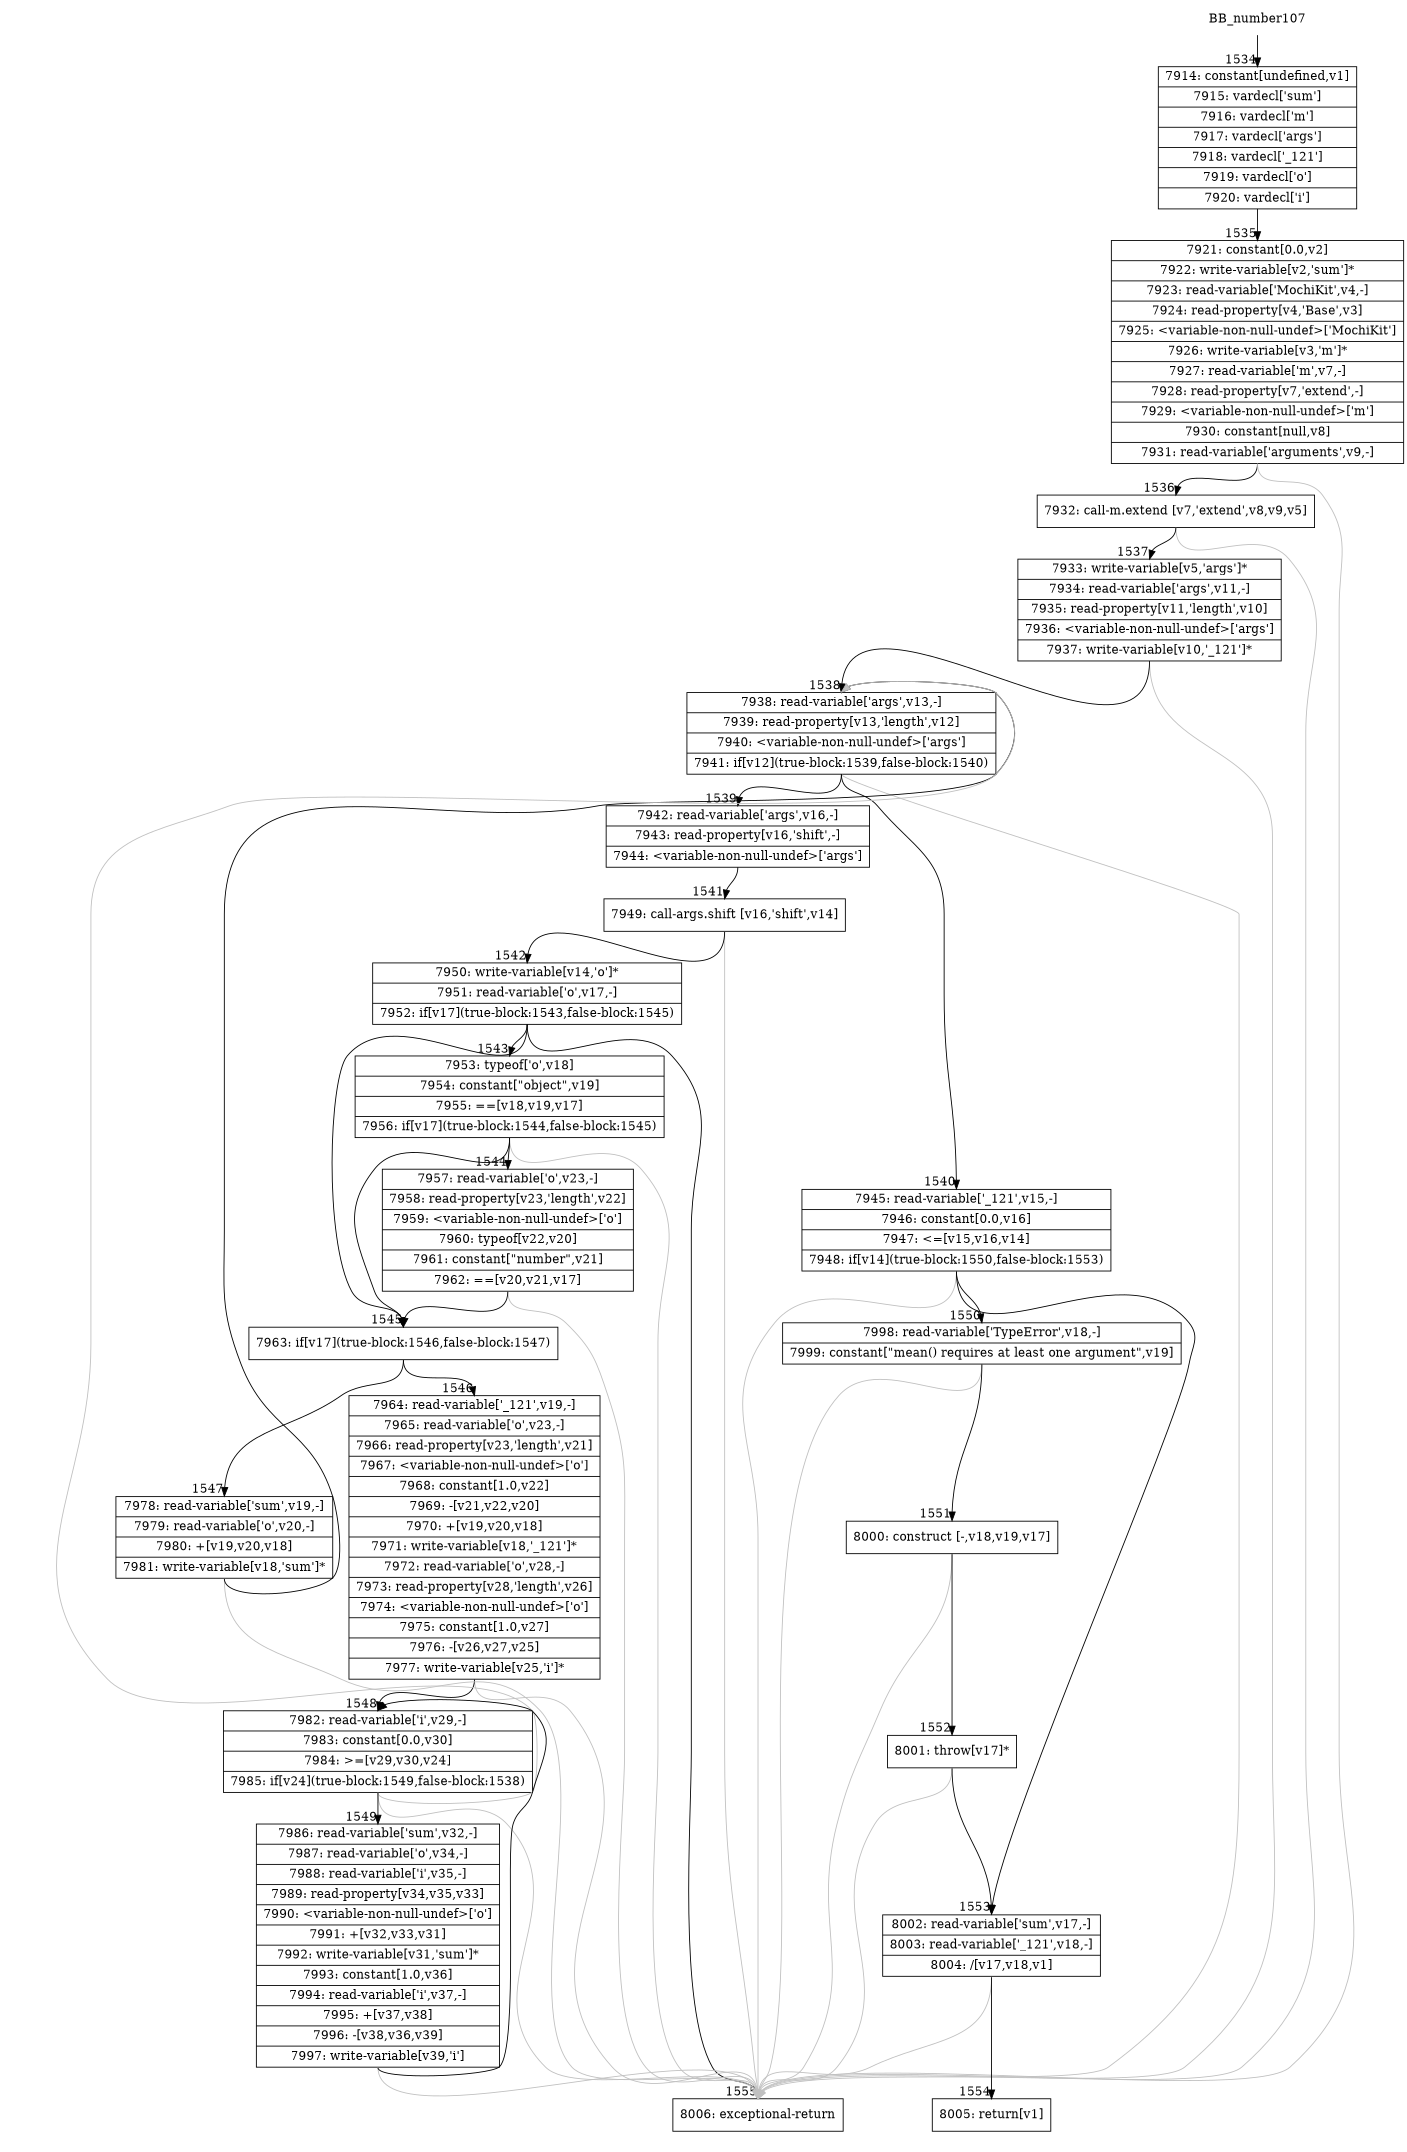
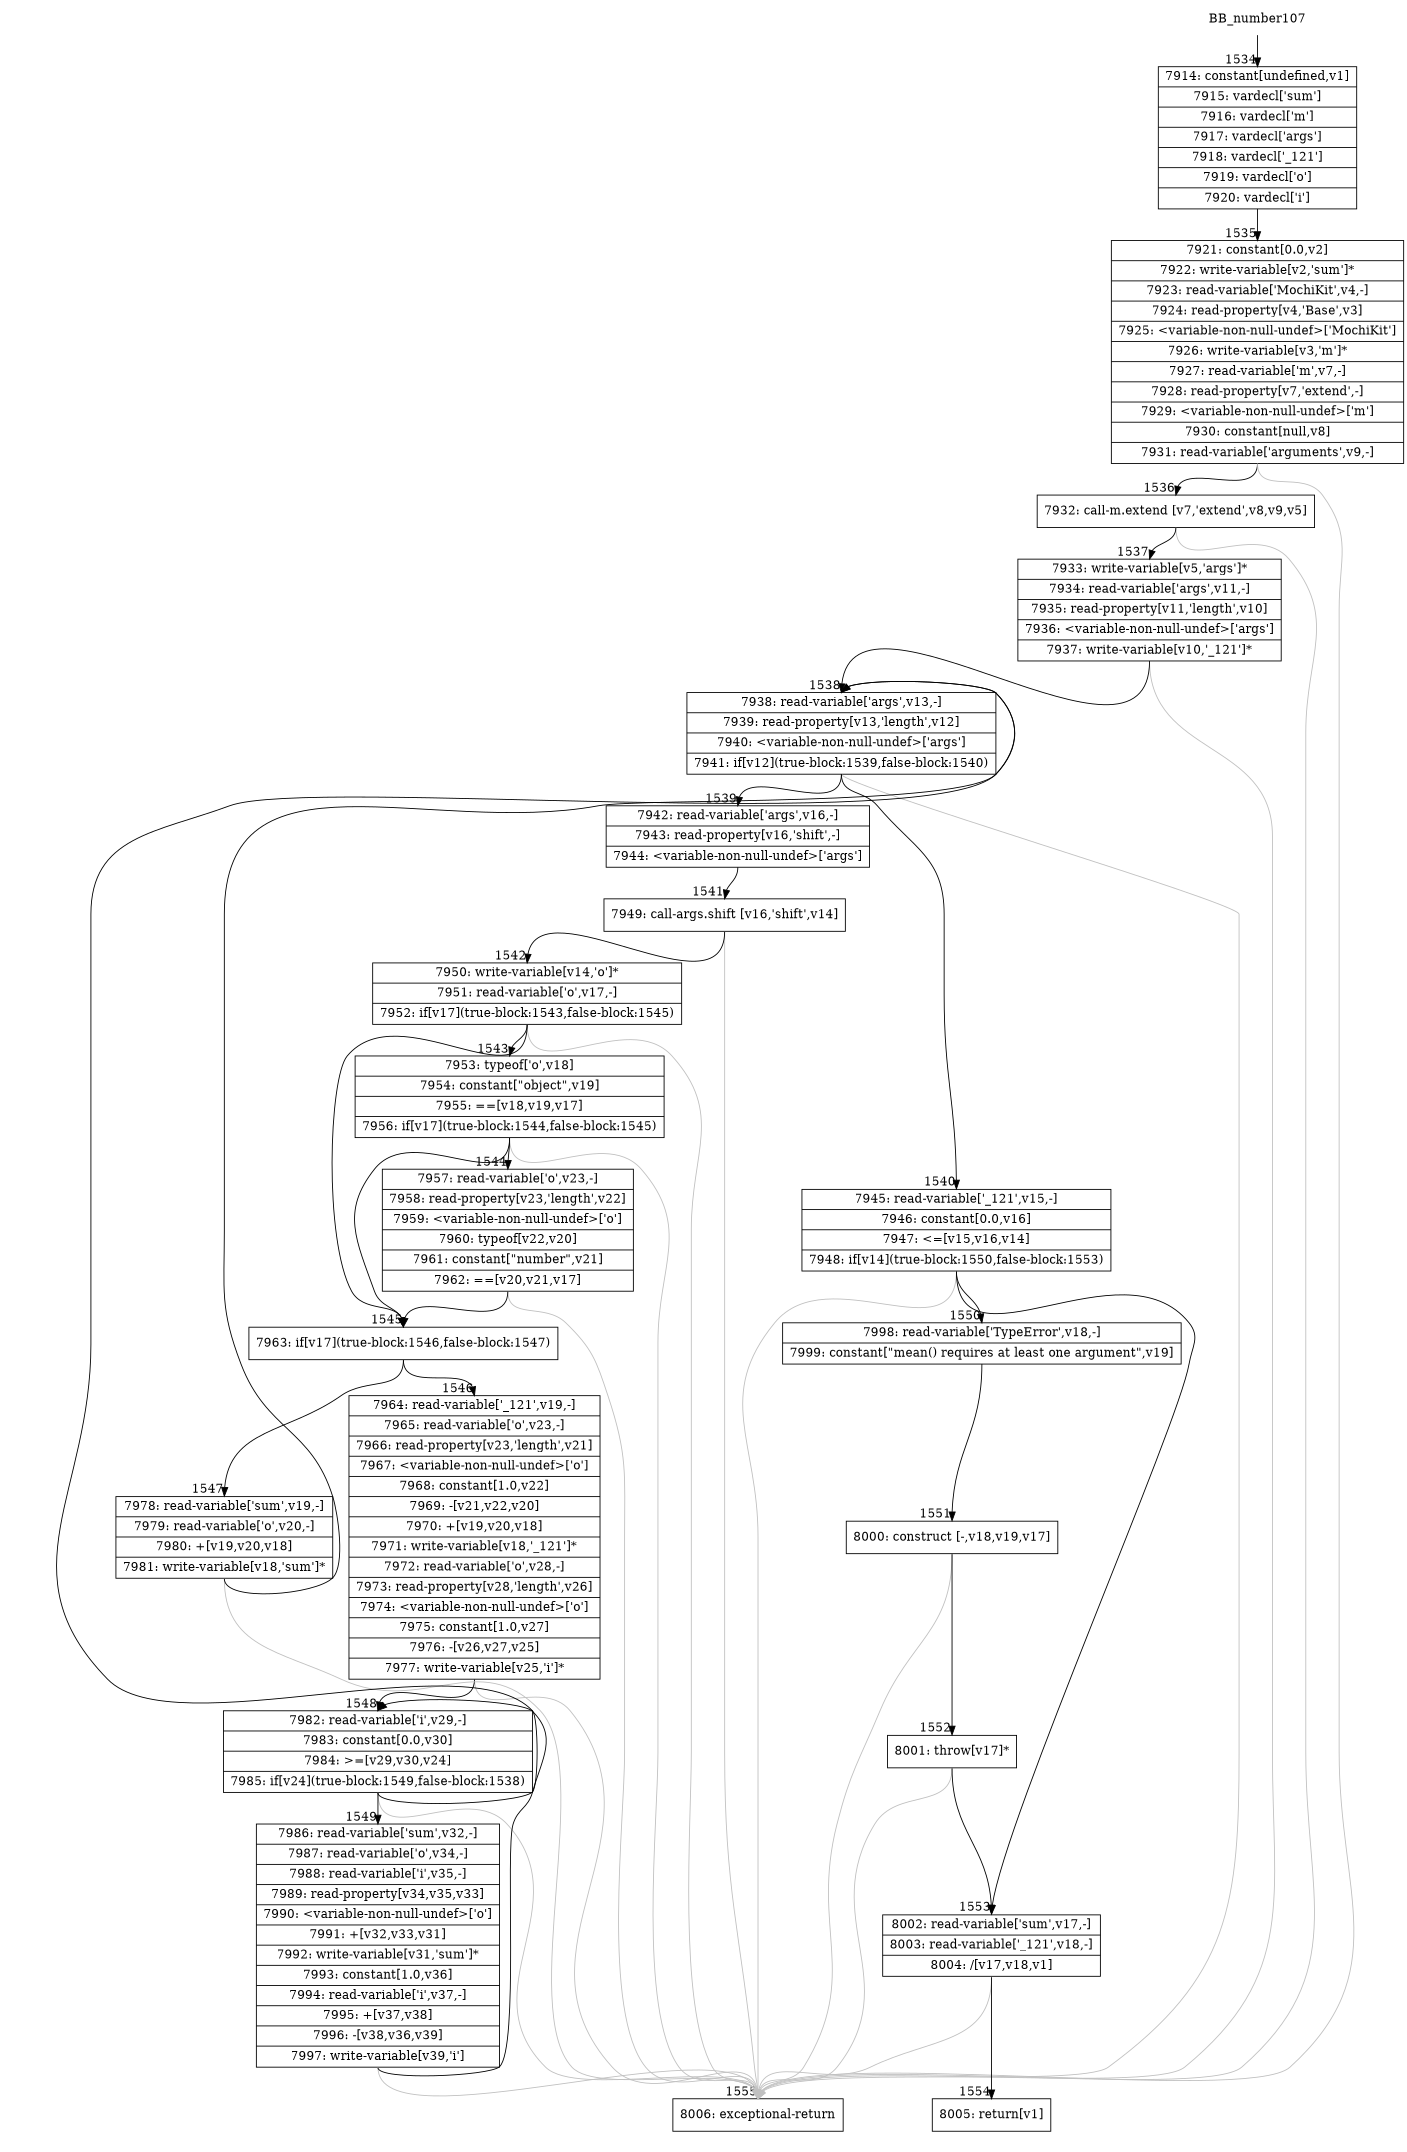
(91, 1041) -> (91, 1041)
(691, 1501) -> (691, 1501)
(782, 1657) -> none
